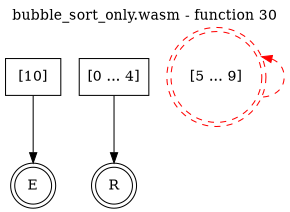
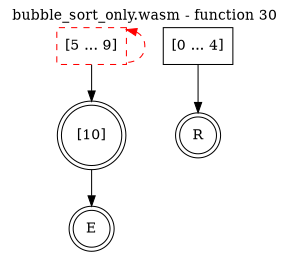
(33, 77) -> (92, 135)
(216, 77) -> (92, 46)
none -> (92, 78)
